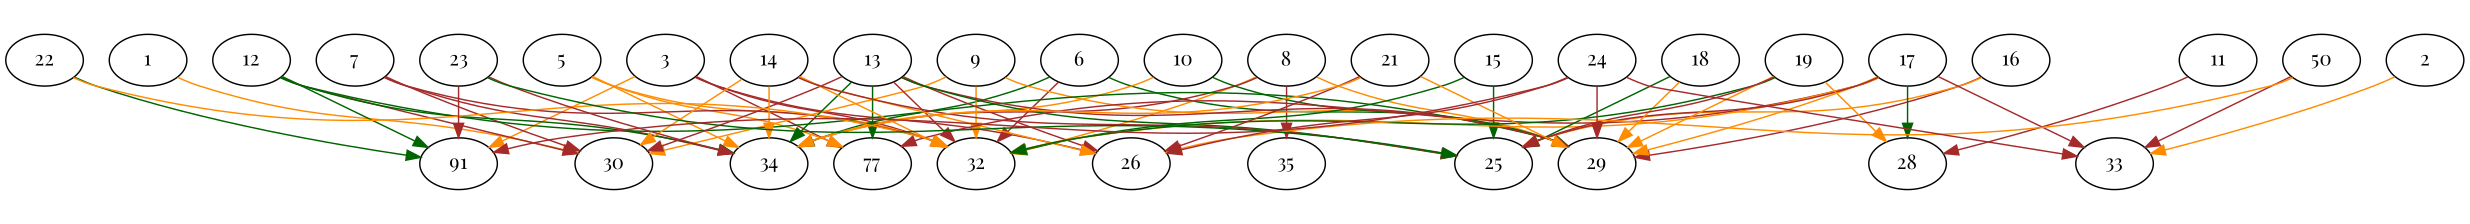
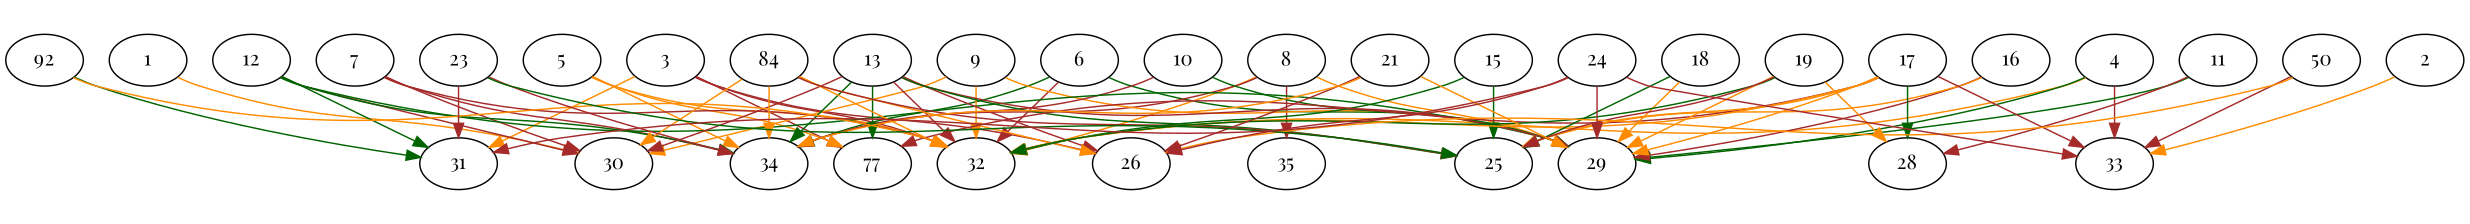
(45, 60) -> (45, 60)
(769, 60) -> (769, 60)
none -> (2115, 60)
(984, 111) -> (984, 111)
(1708, 111) -> (1708, 111)
none -> (1962, 122)
(459, 164) -> (459, 164)
